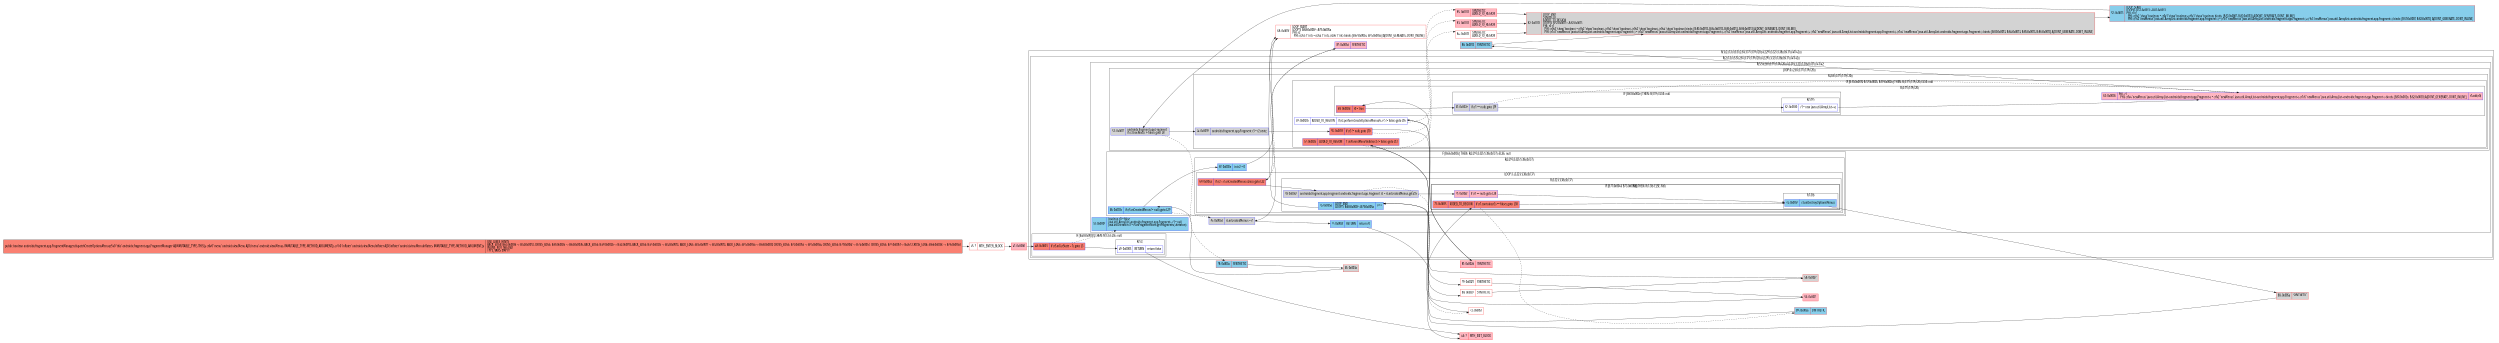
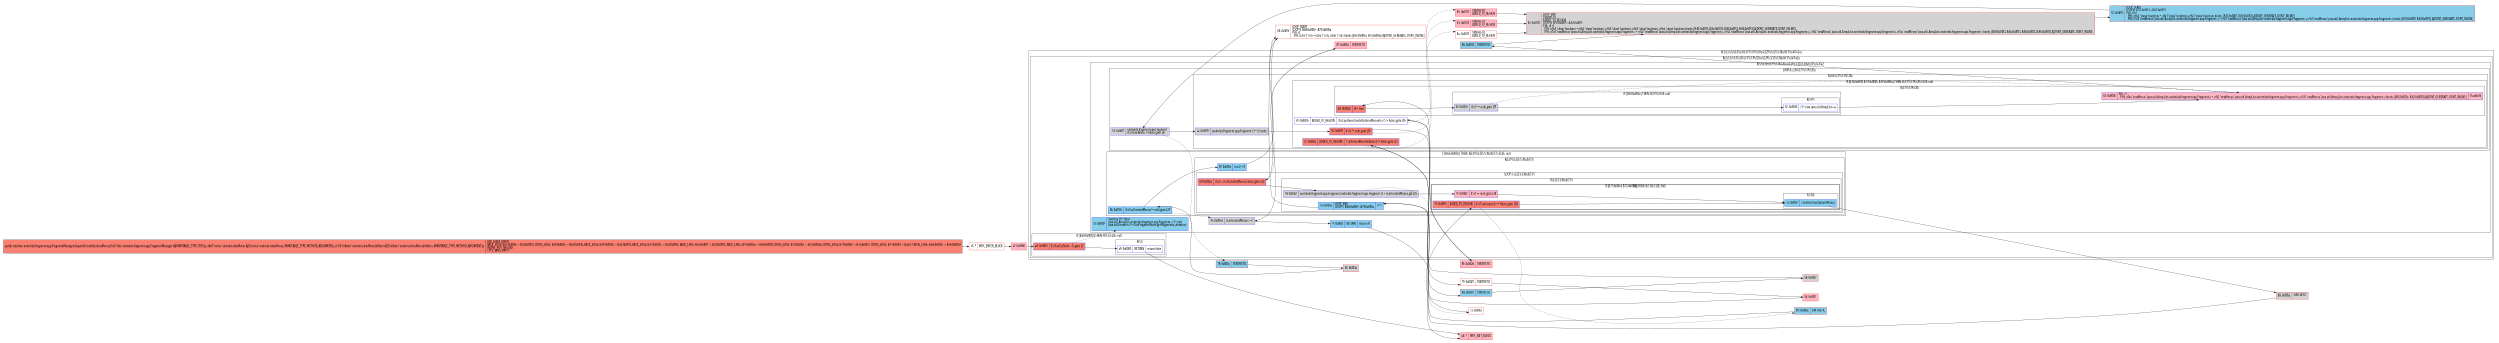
(1351, 45) -> (1351, 45)
(1476, 293) -> (1476, 293)
